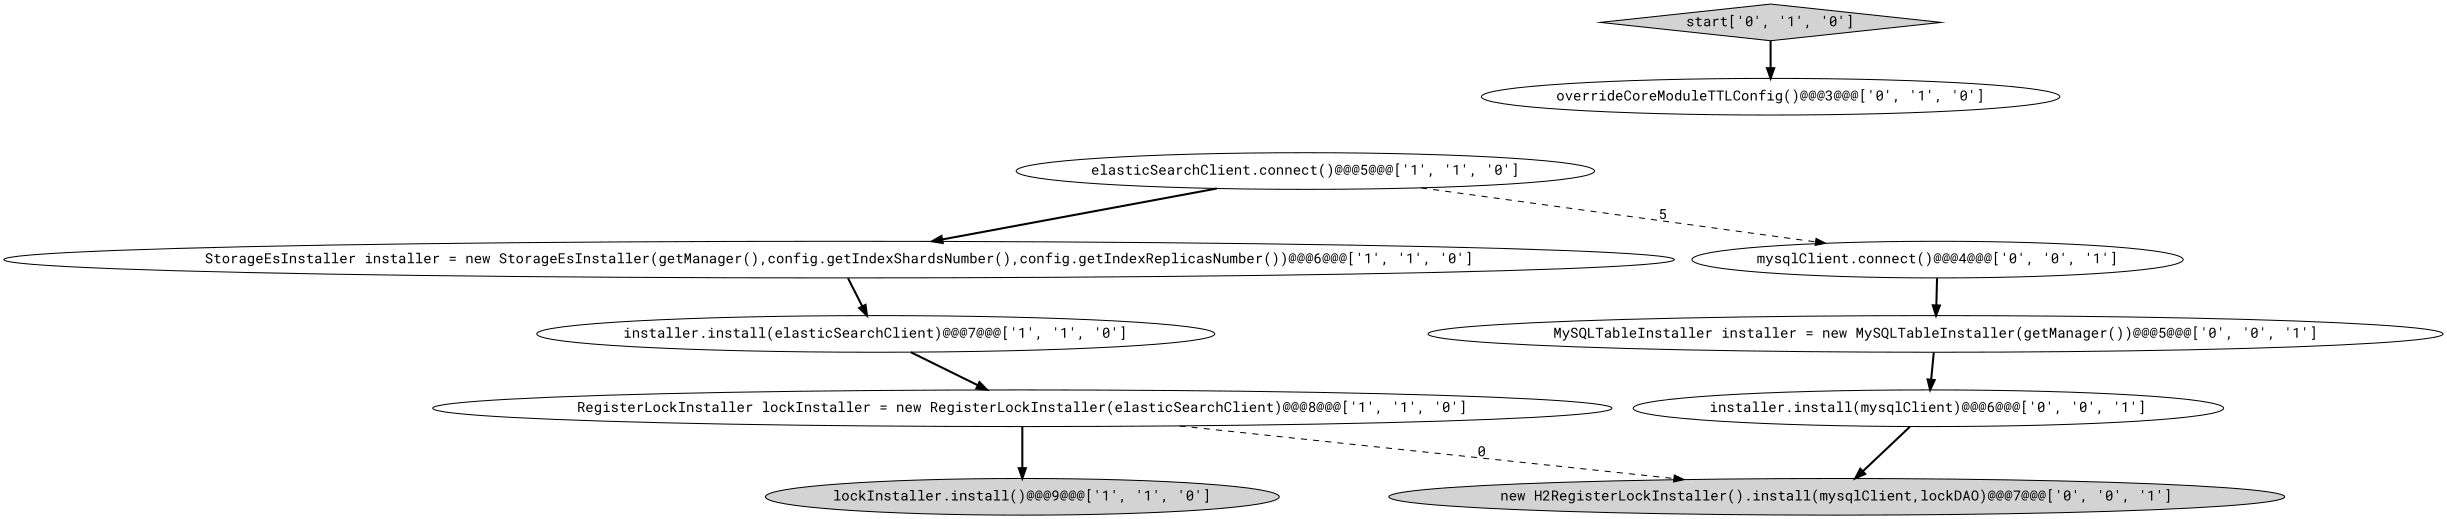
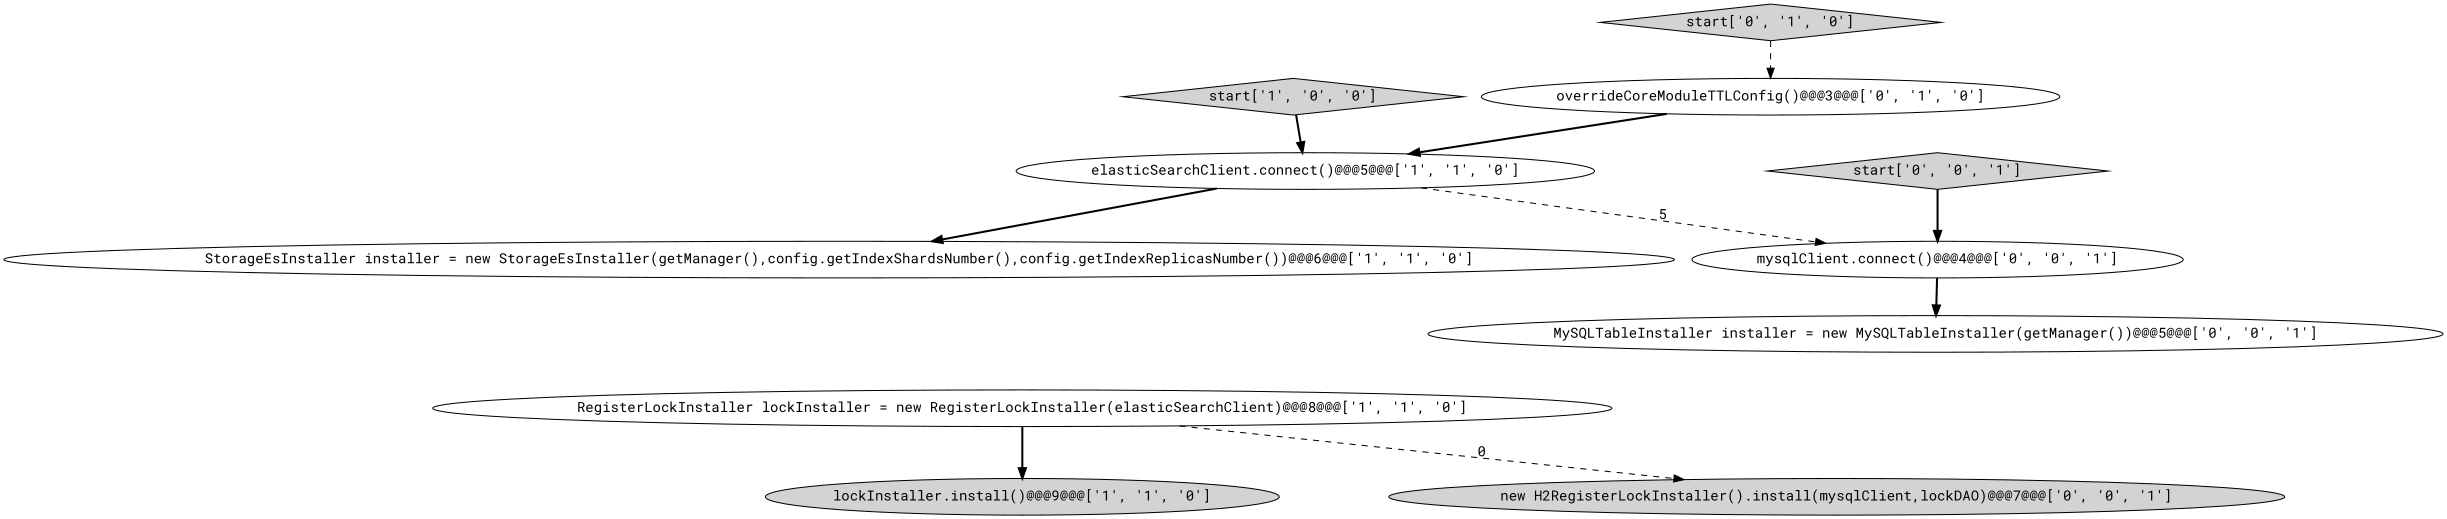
(1771, 55) -> (1771, 55)
none -> (1293, 97)
none -> (1543, 133)
none -> (1938, 171)
(876, 334) -> none
(1928, 408) -> none
